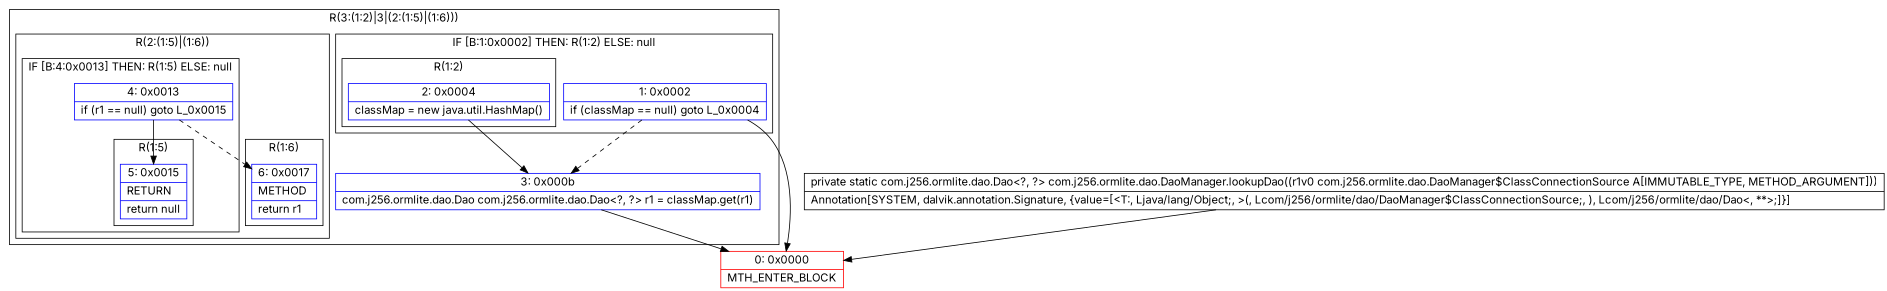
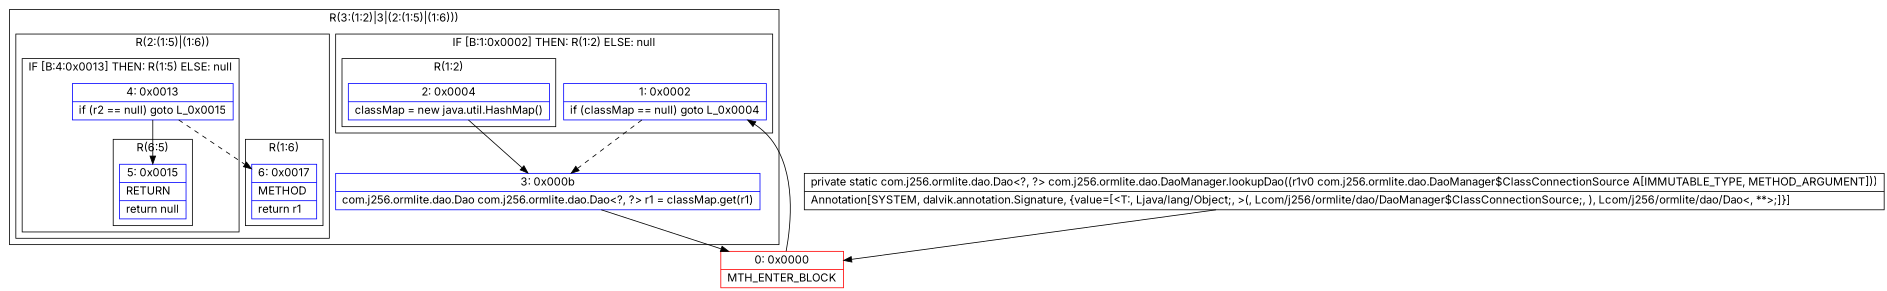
(154, 110) -> (153, 110)
(154, 148) -> (153, 148)
(787, 174) -> (788, 182)
